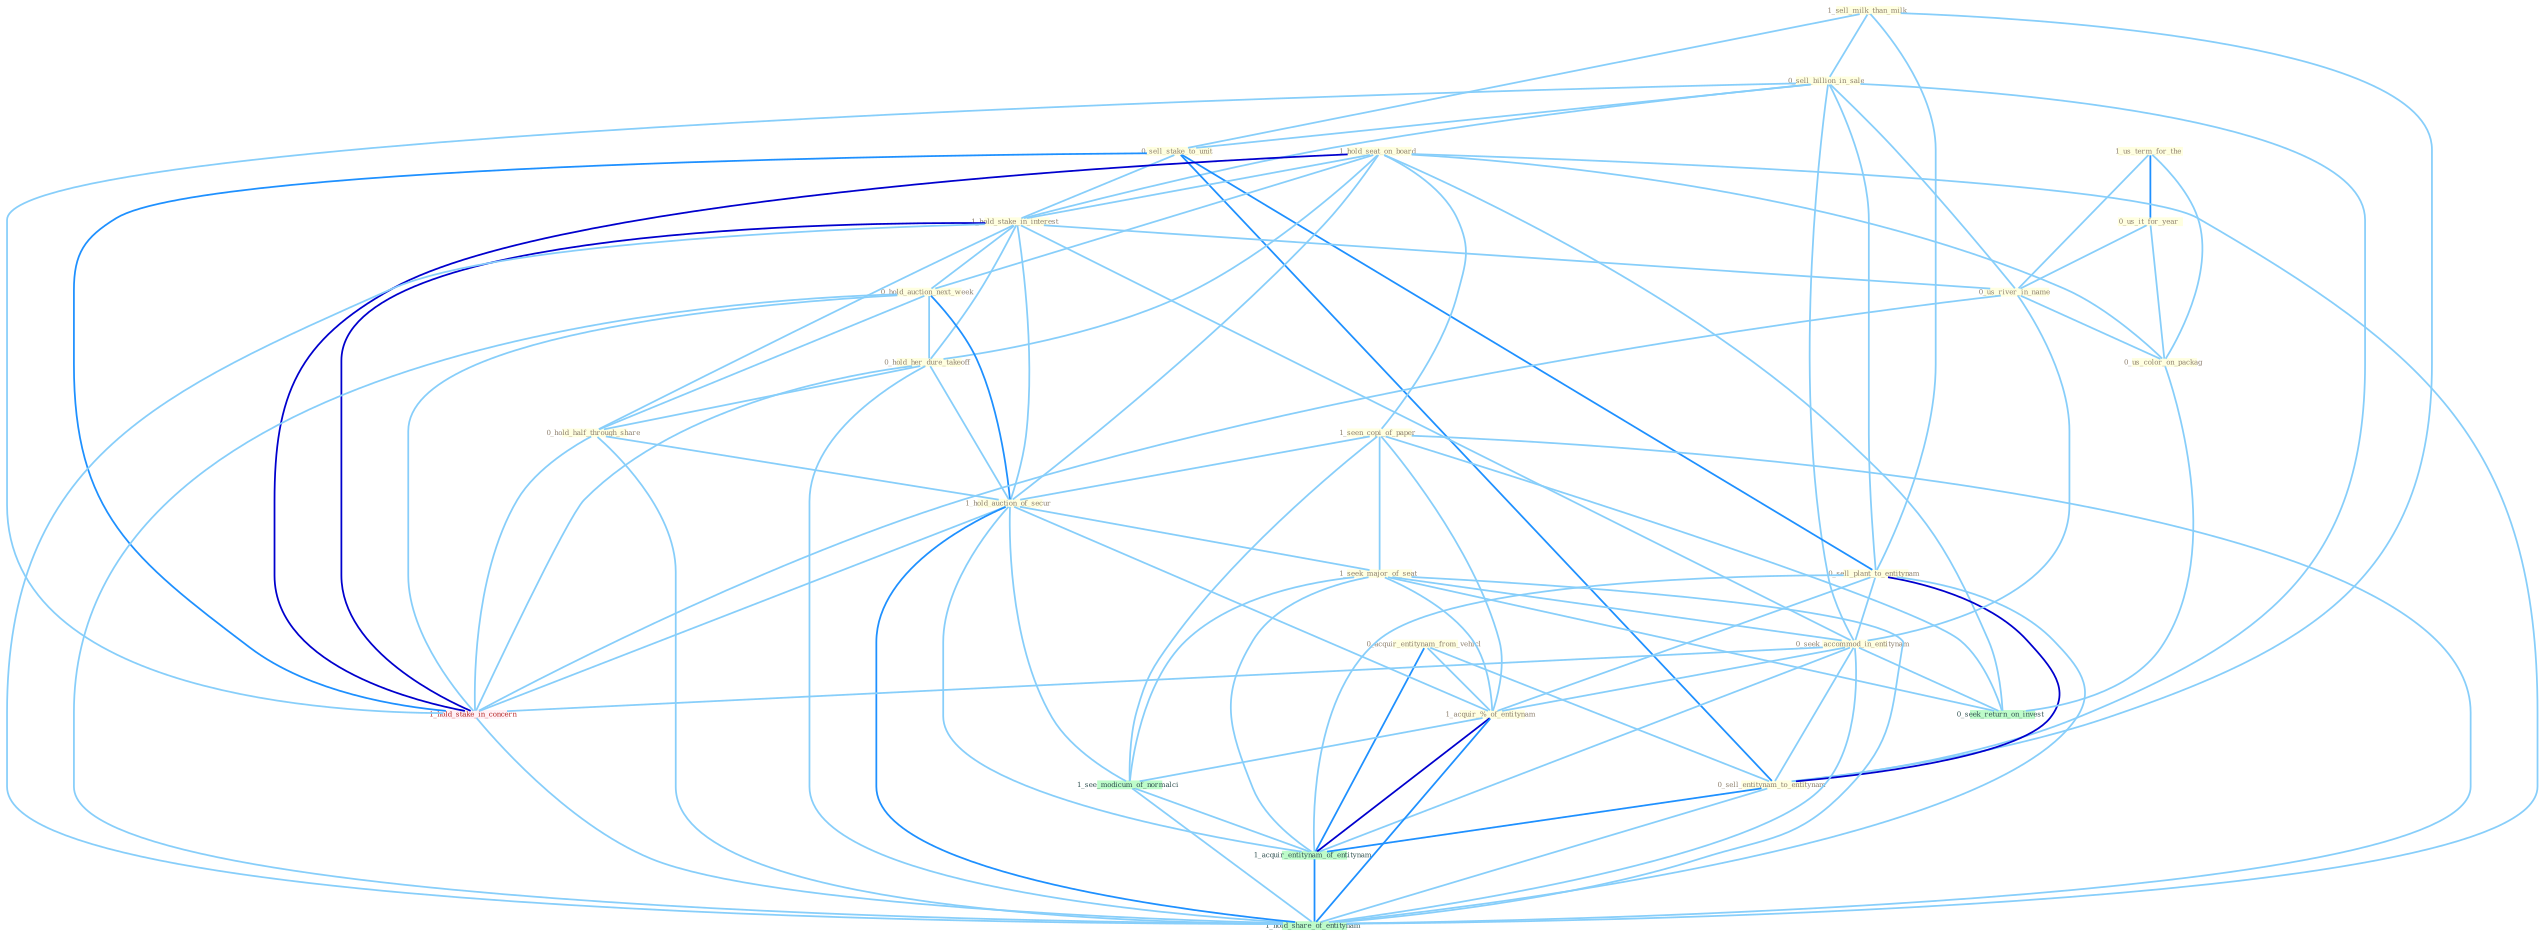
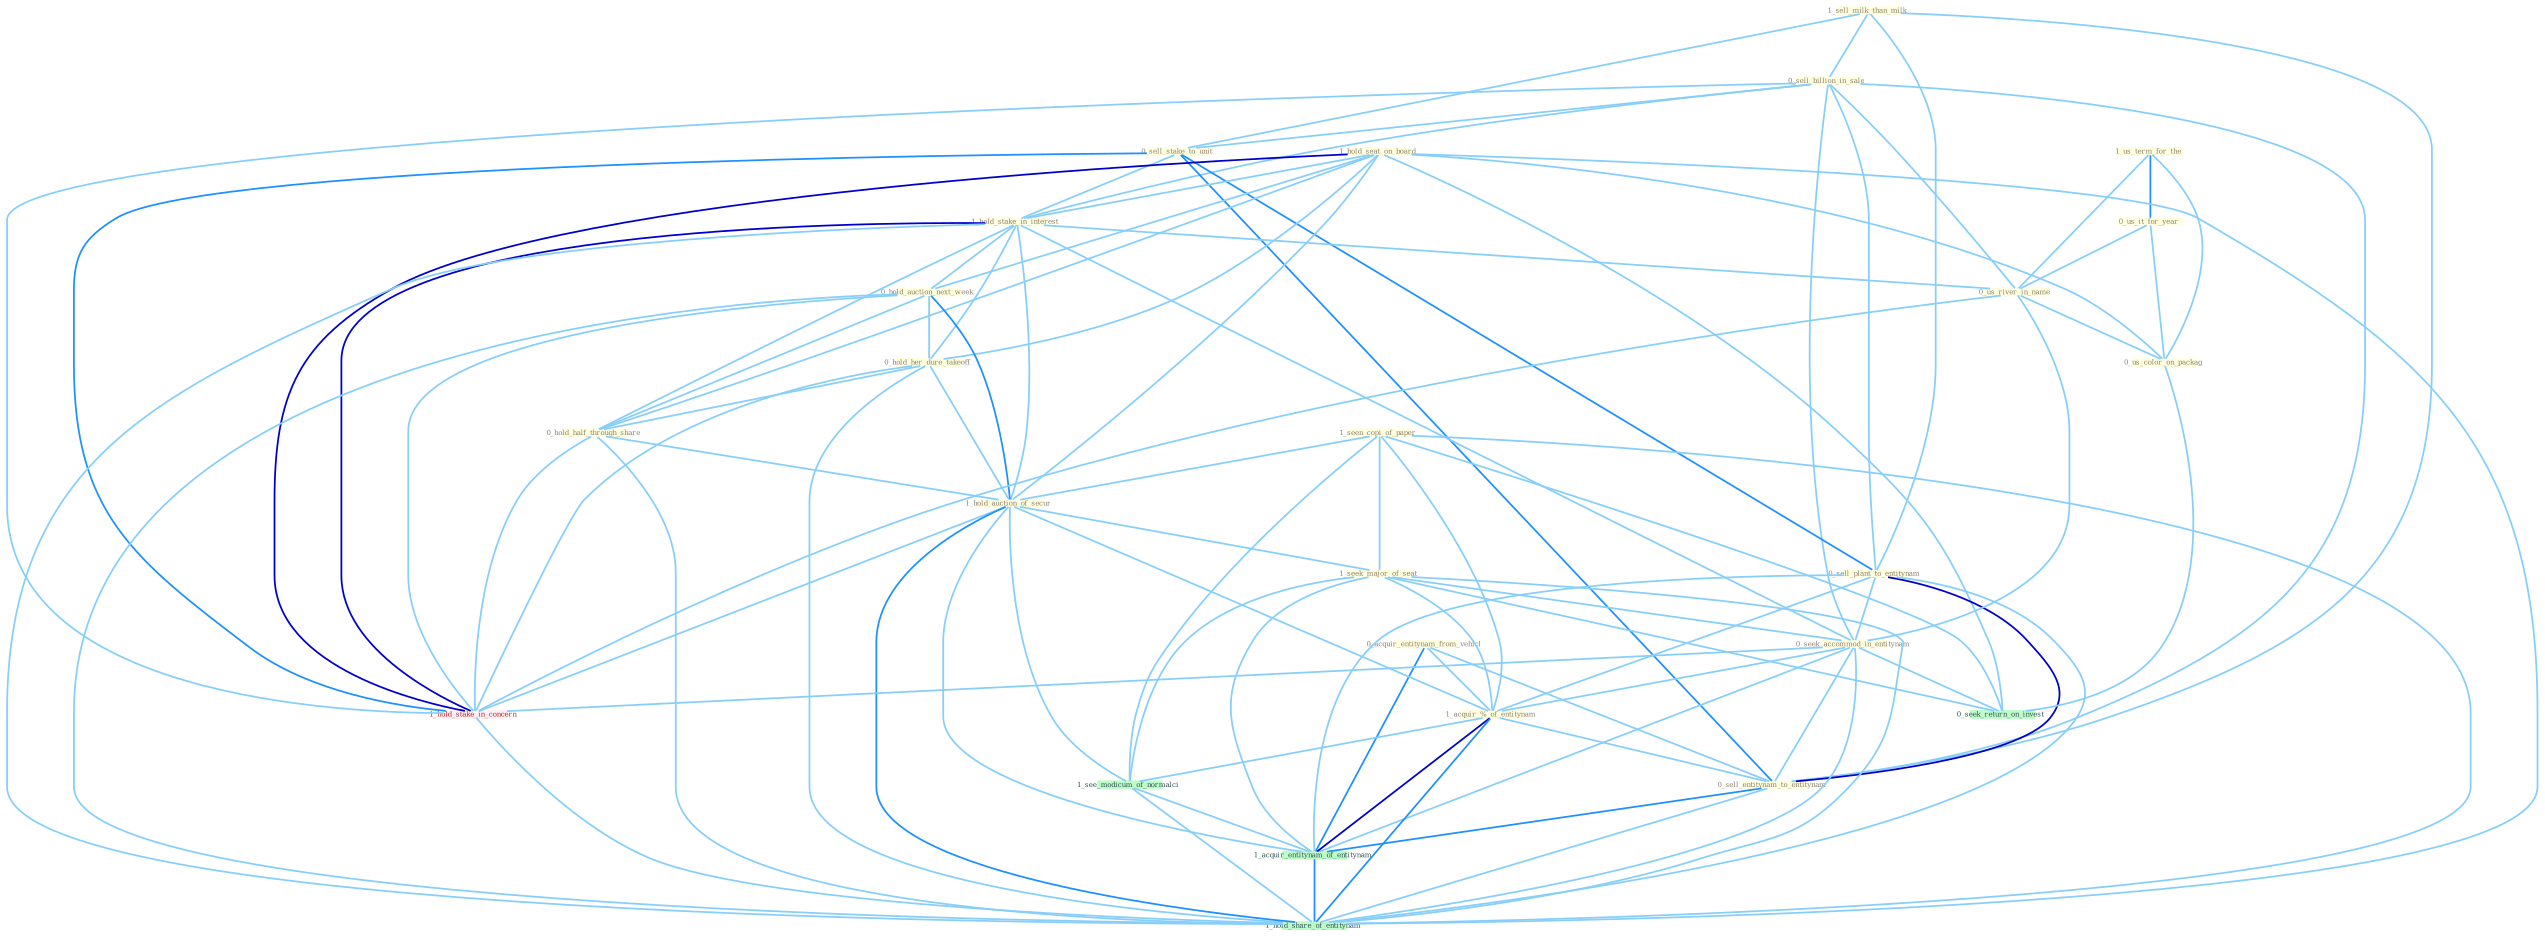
(1460, 284) -> (1007, 288)
none -> (1633, 750)
